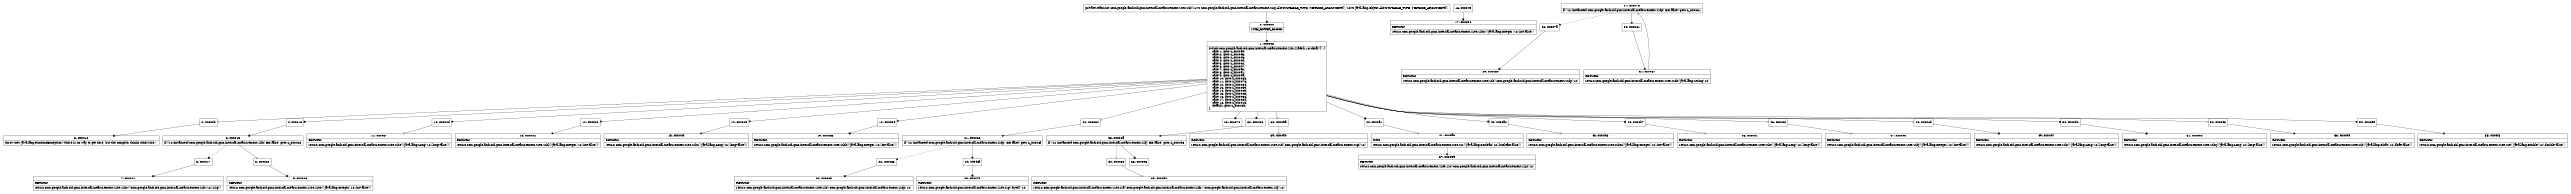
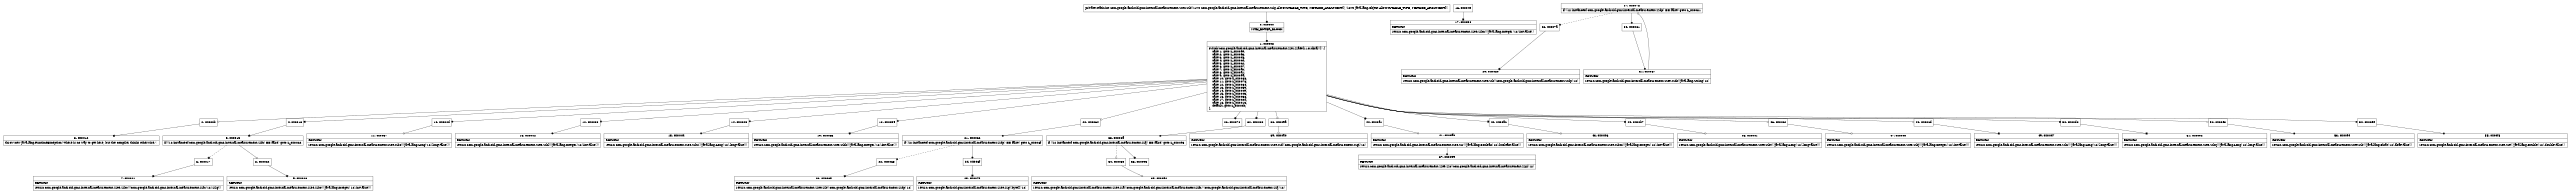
(1377, 140) -> (1379, 140)
